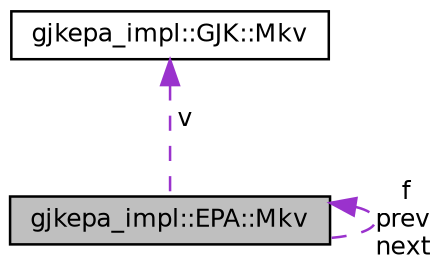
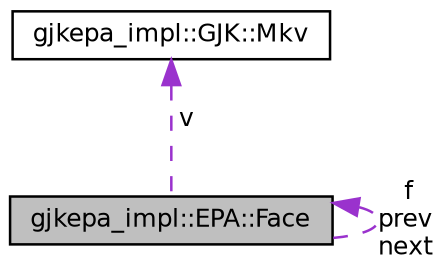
(170, 220) -> (171, 220)
